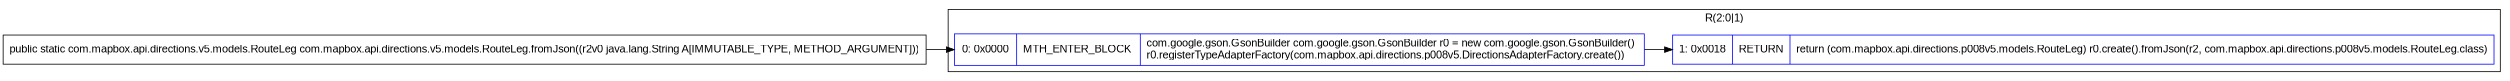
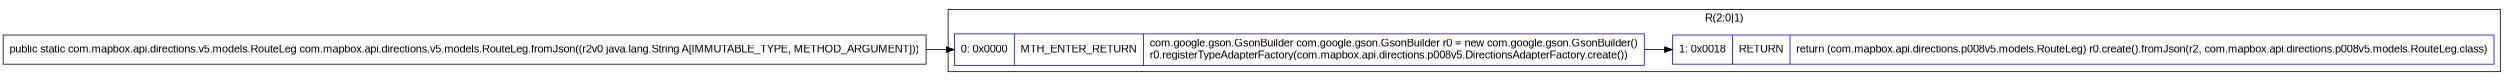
(1077, 49) -> (1079, 49)
